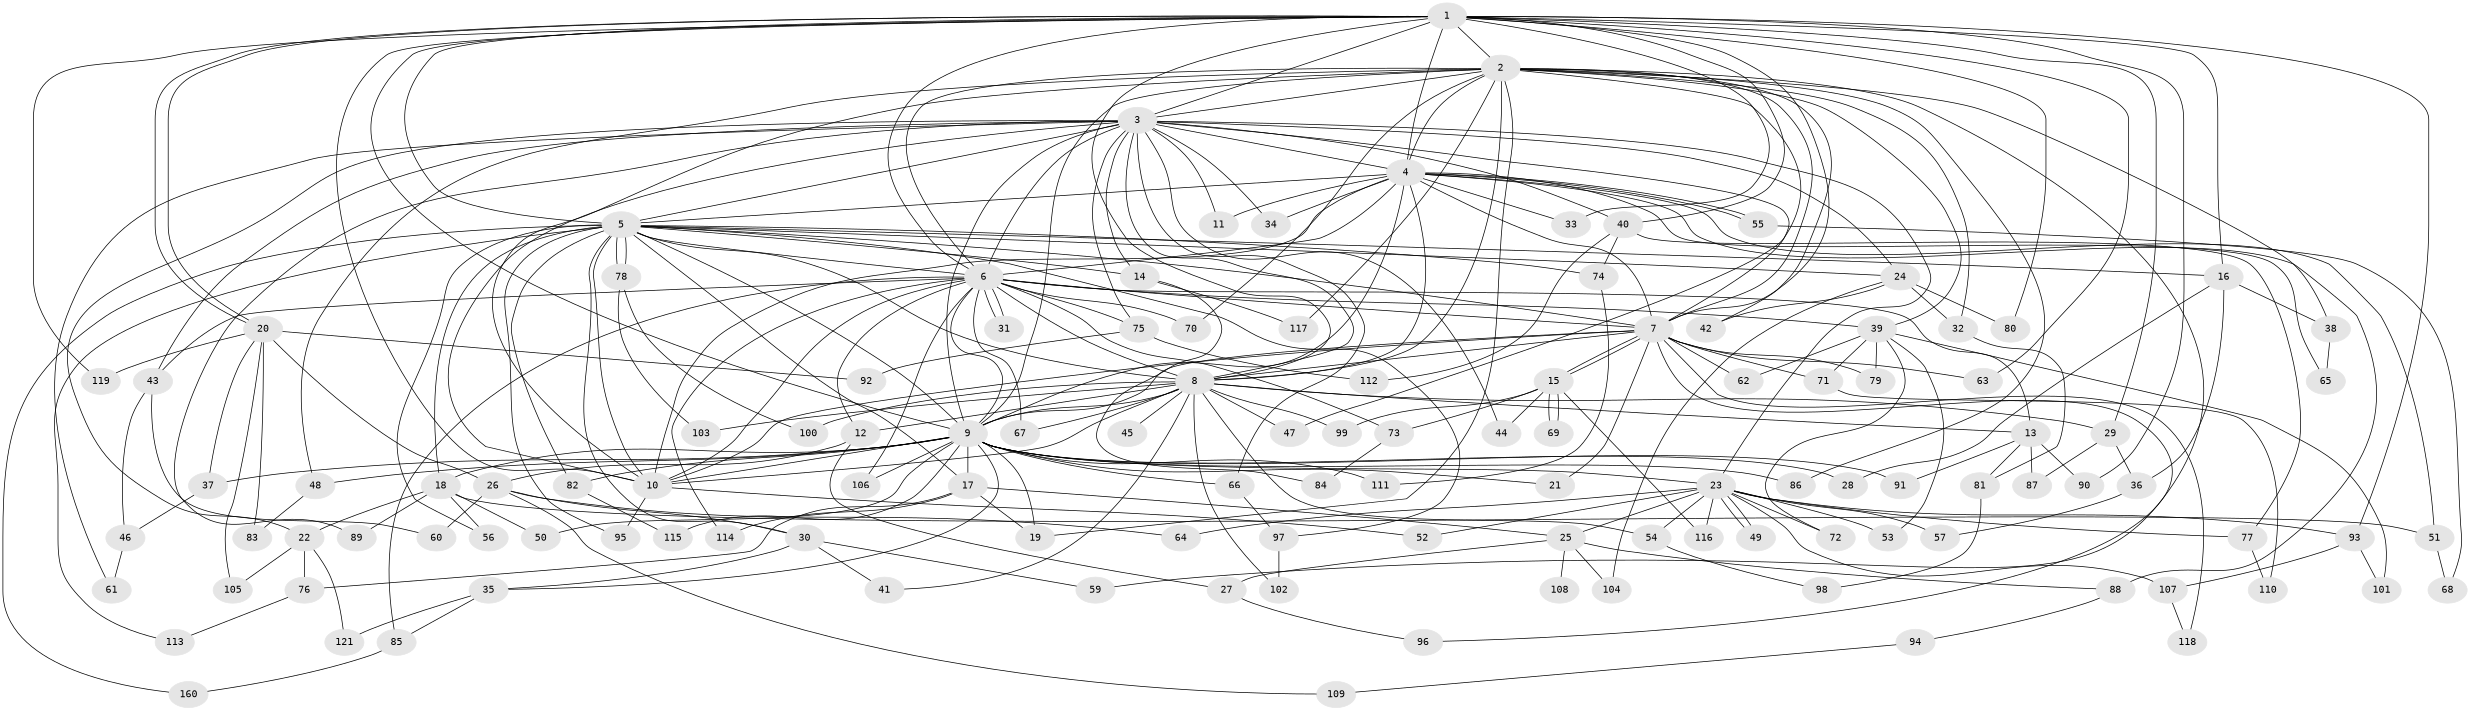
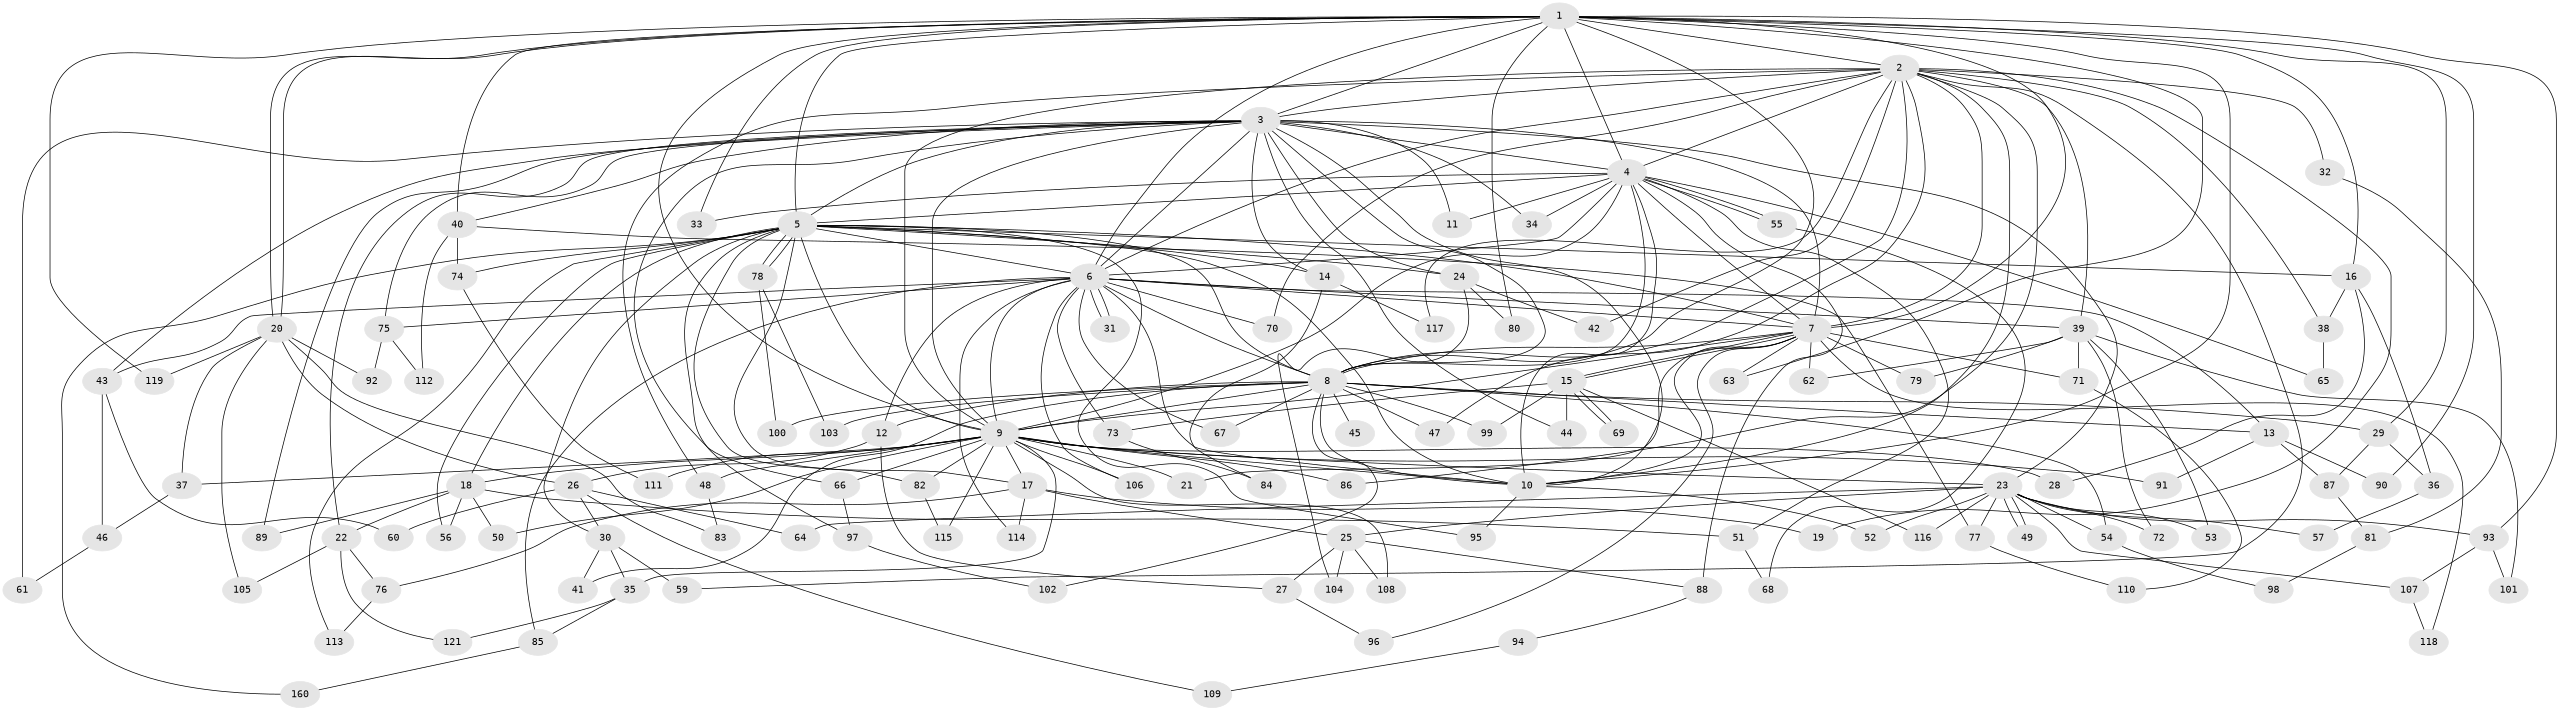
(1929, 303) -> none
(2005, 460) -> (2350, 512)
(1020, 476) -> (1215, 505)
